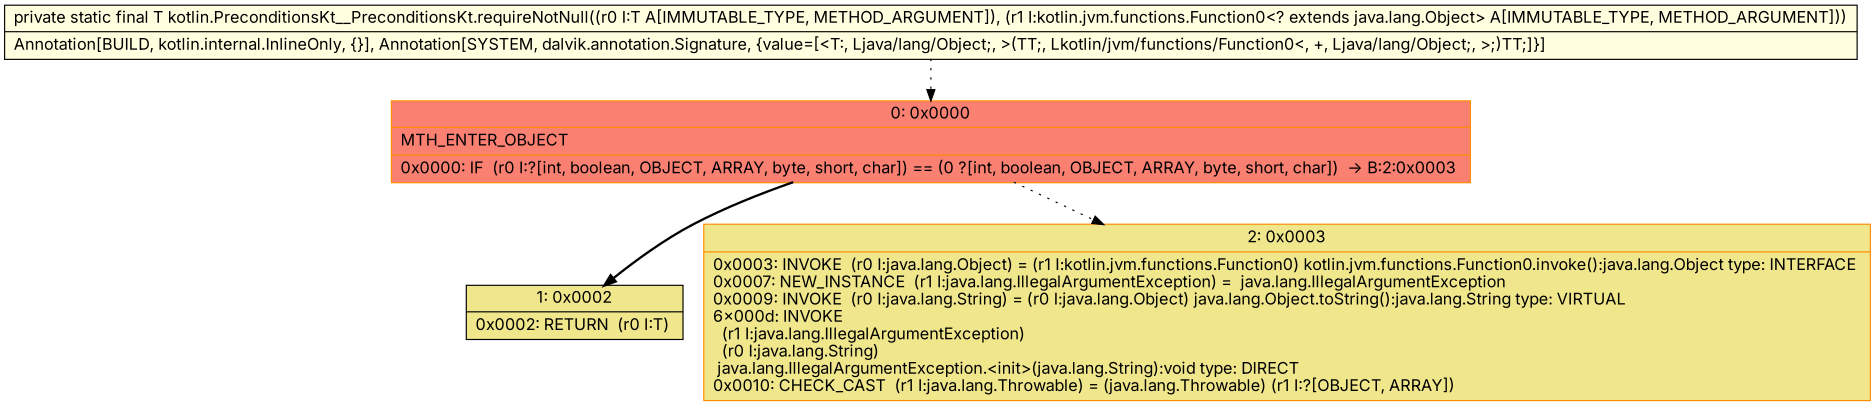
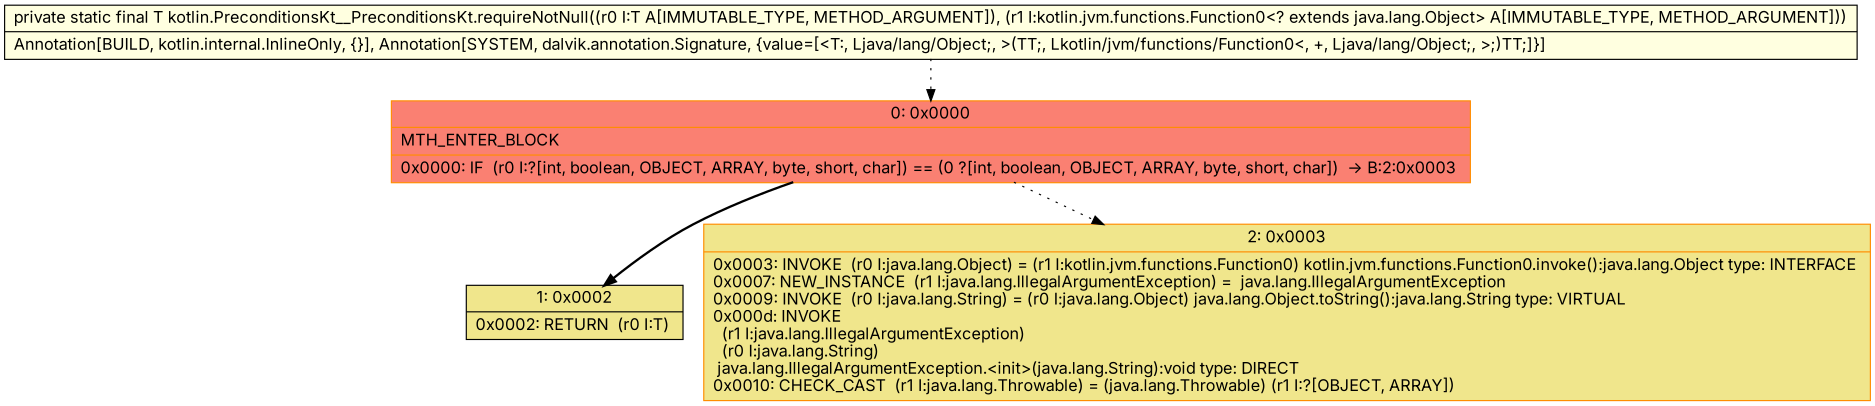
(485, 141) -> (481, 141)
(783, 317) -> (782, 317)
